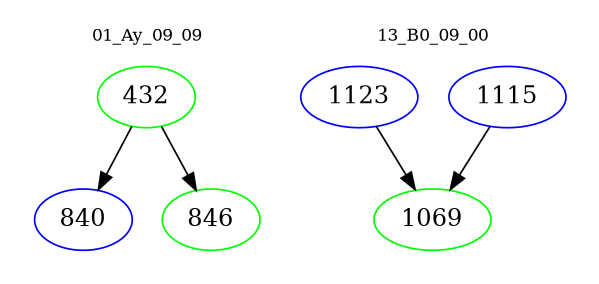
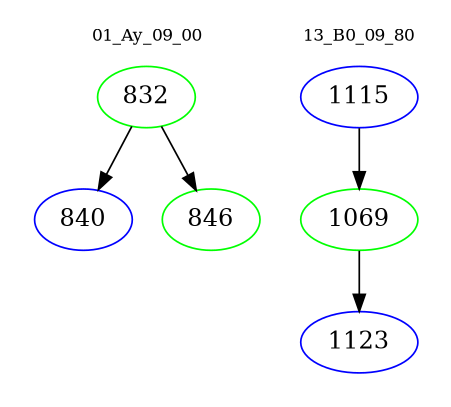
(147, 37) -> (147, 37)
(433, 37) -> (359, 37)
(146, 97) -> (146, 97)
(391, 151) -> (359, 273)
